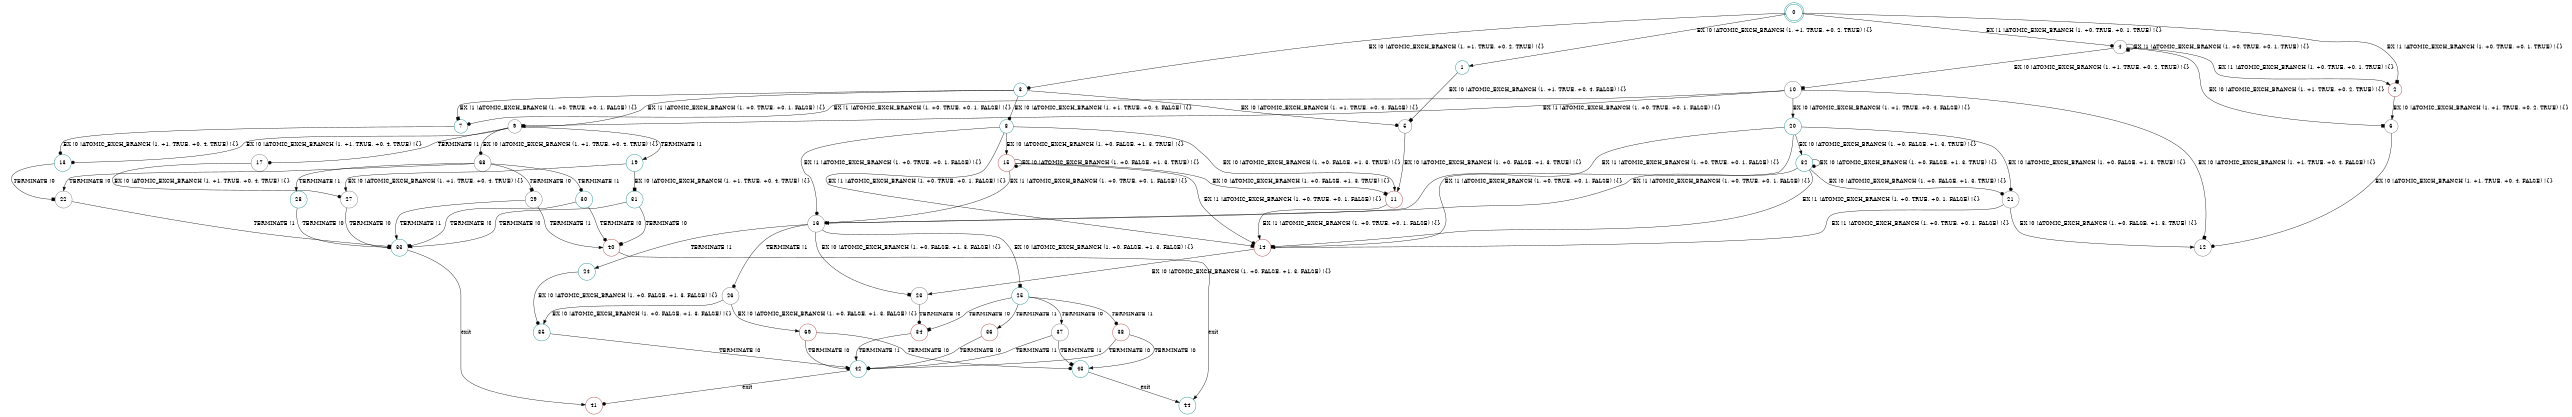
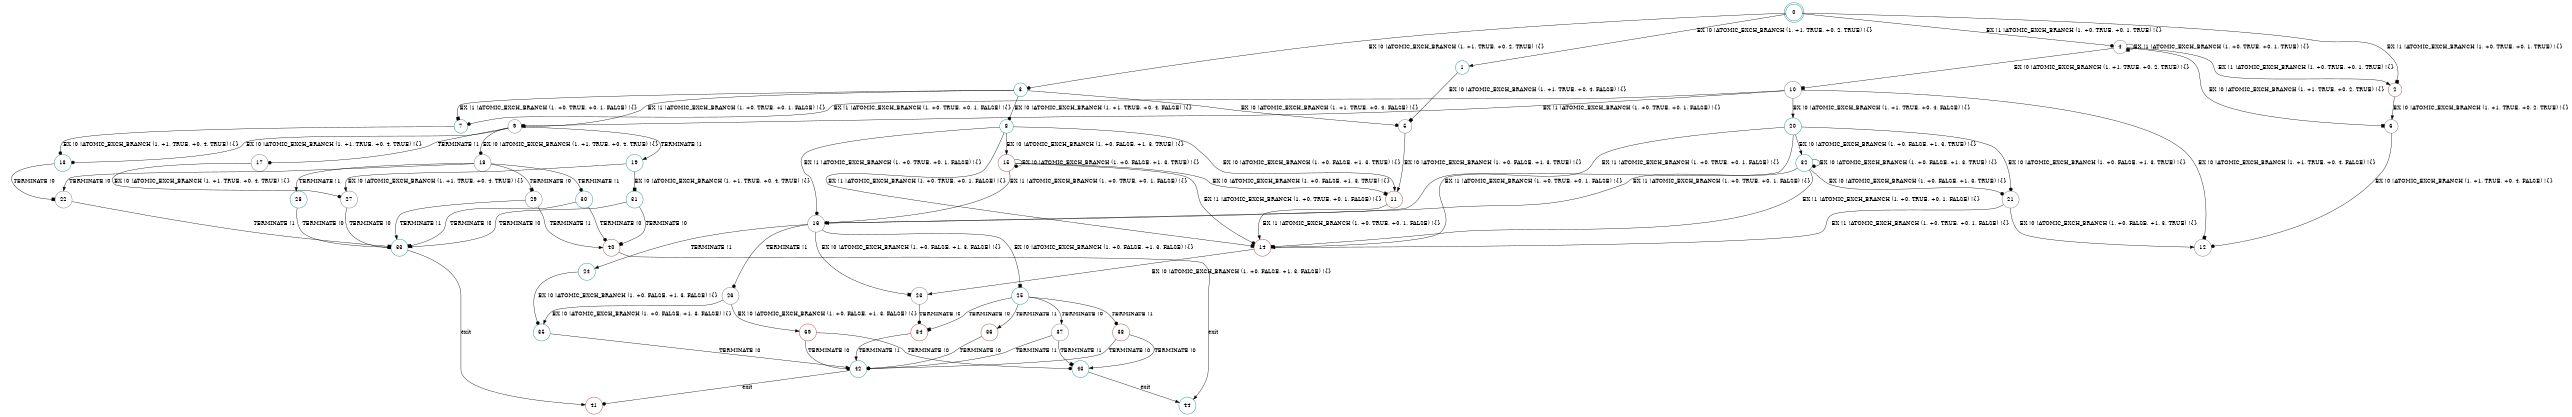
(483, 163) -> (483, 163)
